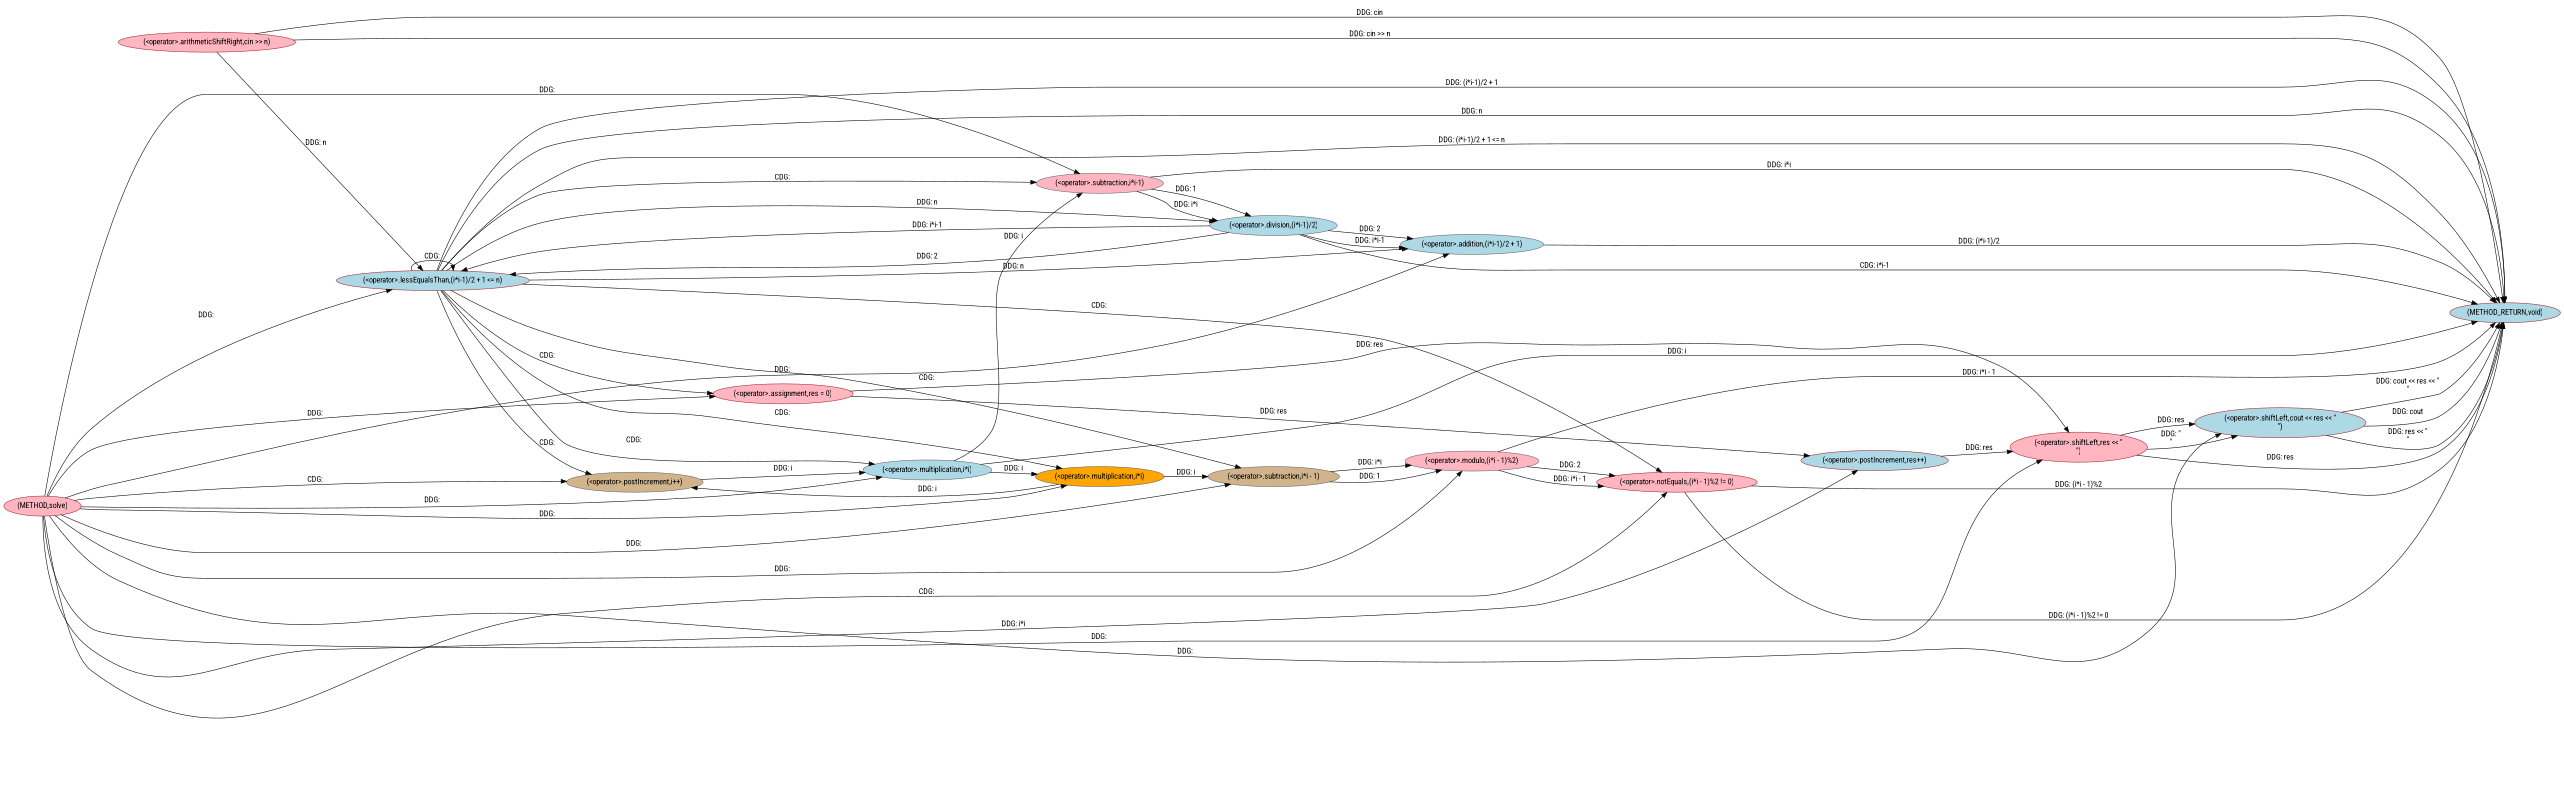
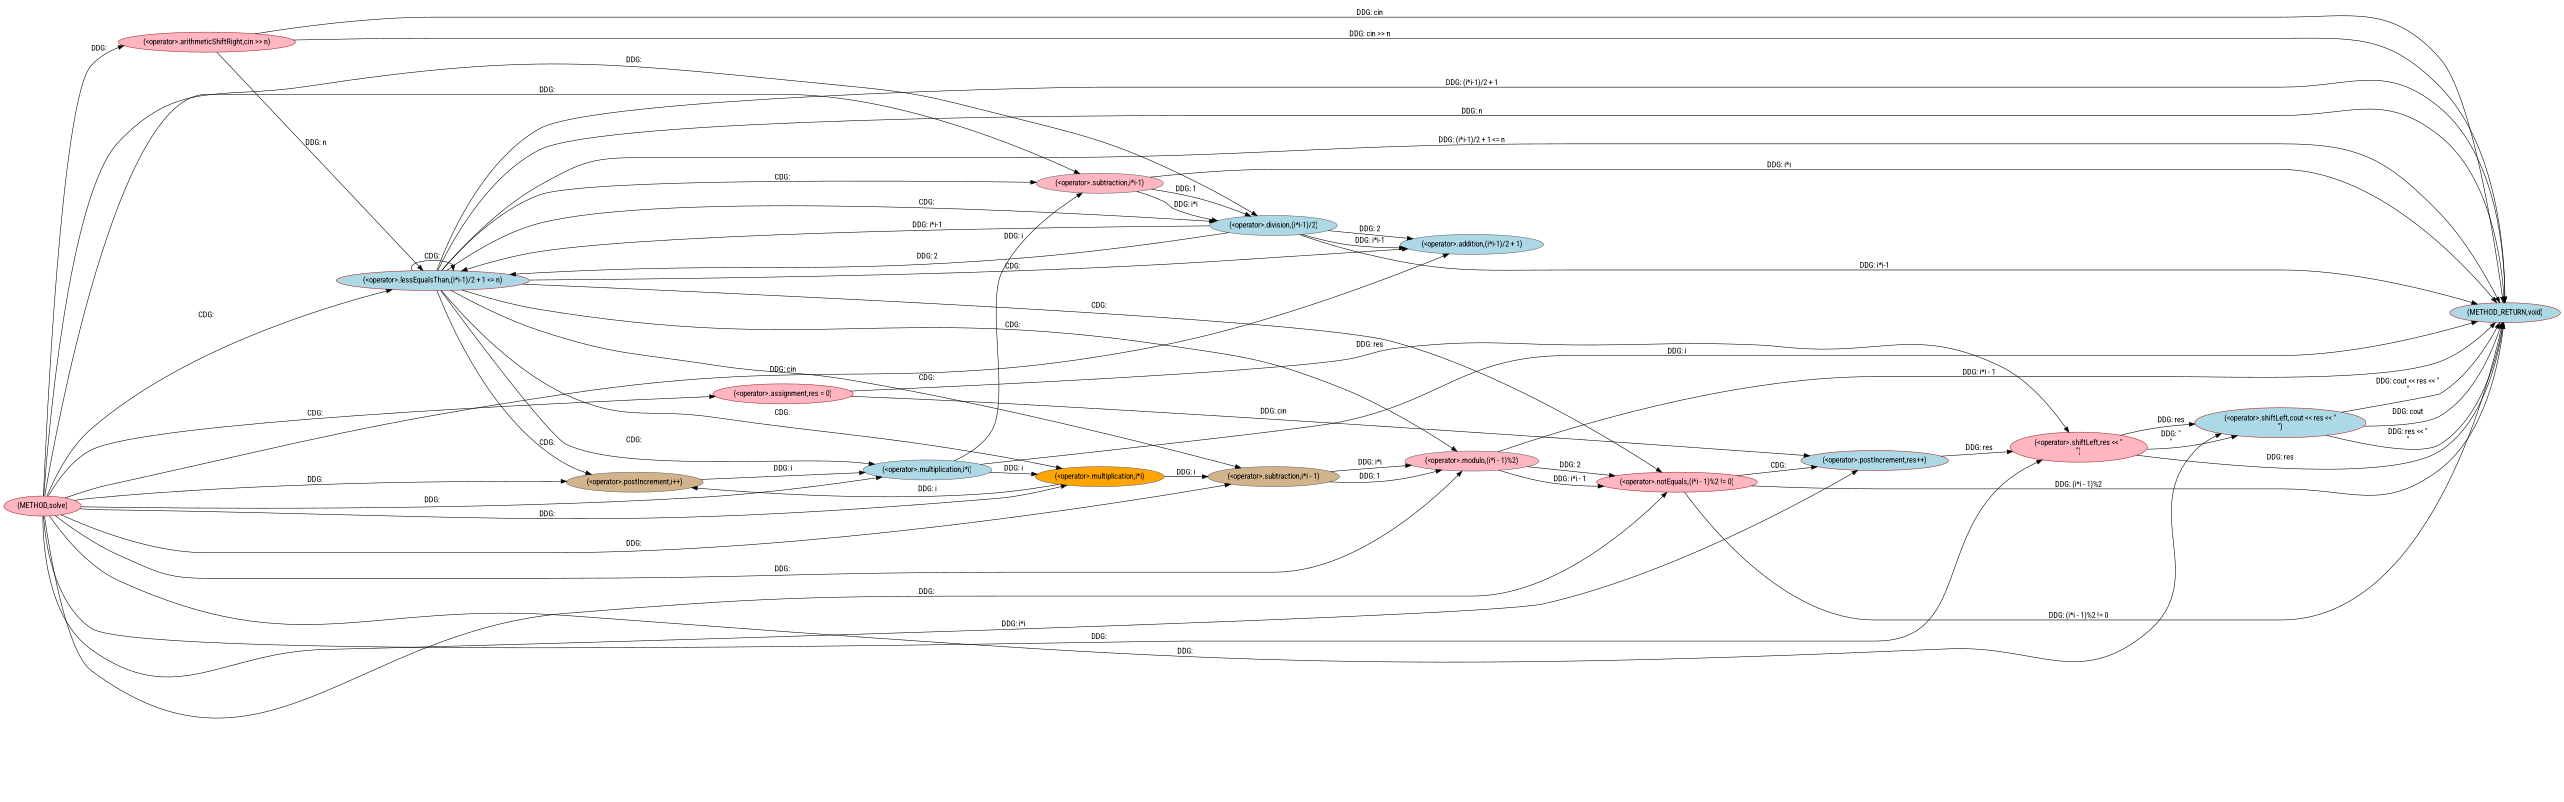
none -> (507, 65)
(927, 202) -> (927, 202)
(2025, 246) -> none
none -> (58, 263)
(1014, 266) -> (1014, 266)
(1875, 266) -> (1875, 266)
(207, 315) -> (207, 315)
(564, 369) -> (966, 328)
(783, 370) -> (783, 370)
(1274, 411) -> (1274, 411)
(316, 414) -> (316, 414)
none -> (1774, 471)
(316, 480) -> (316, 480)
(927, 592) -> (927, 592)
